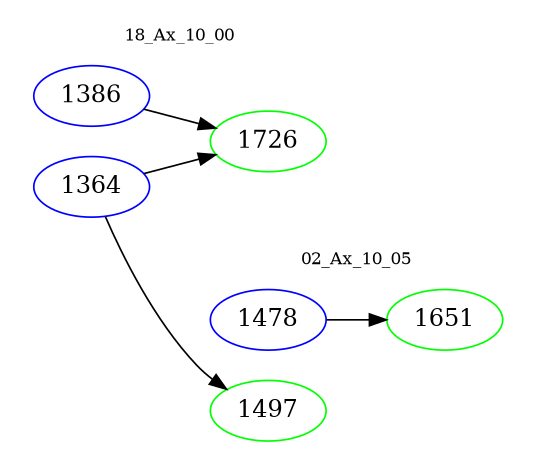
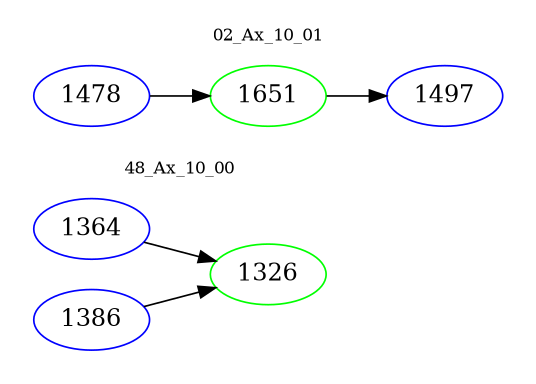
(180, 36) -> (180, 169)
(268, 141) -> (268, 274)
(357, 260) -> (268, 36)
(151, 304) -> (348, 96)
(268, 411) -> (445, 96)
